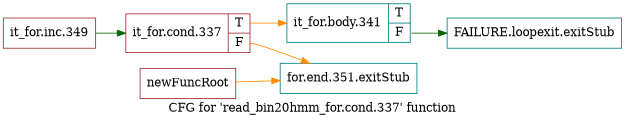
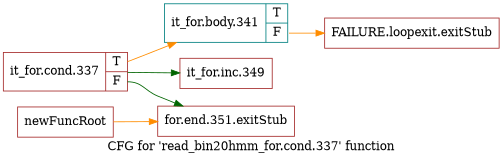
(107, 33) -> (149, 73)
(425, 33) -> (302, 33)
(534, 33) -> (412, 33)
(276, 51) -> (151, 92)
(349, 78) -> (226, 121)
